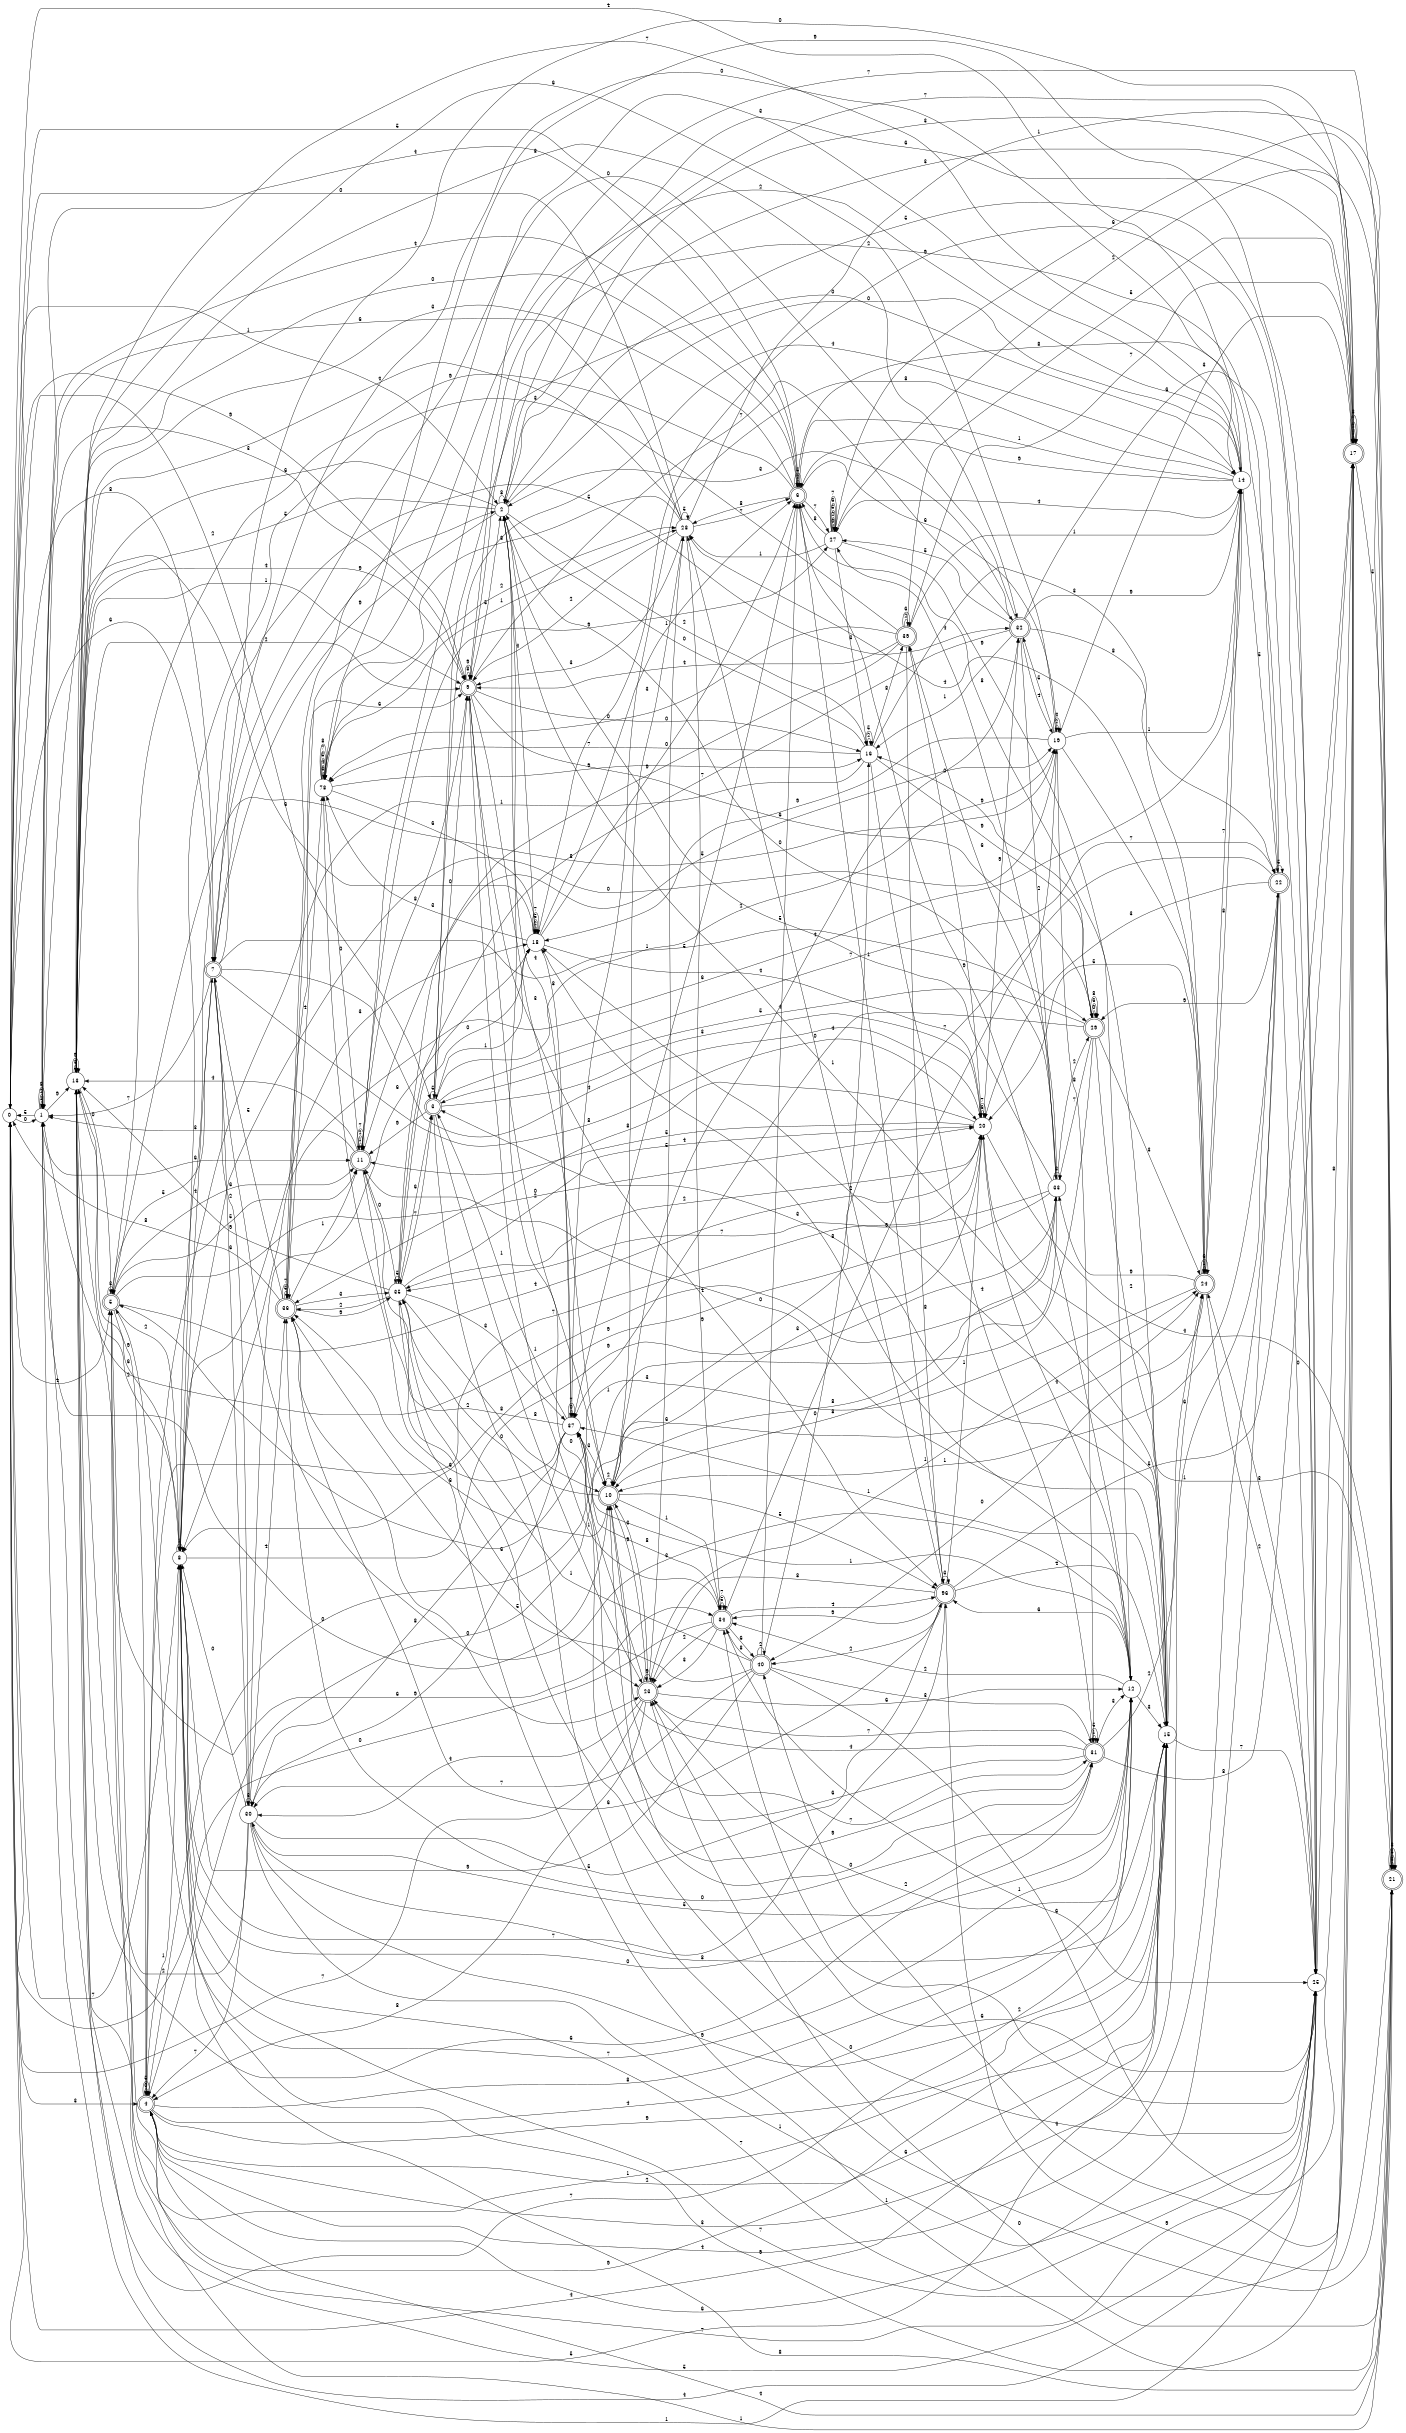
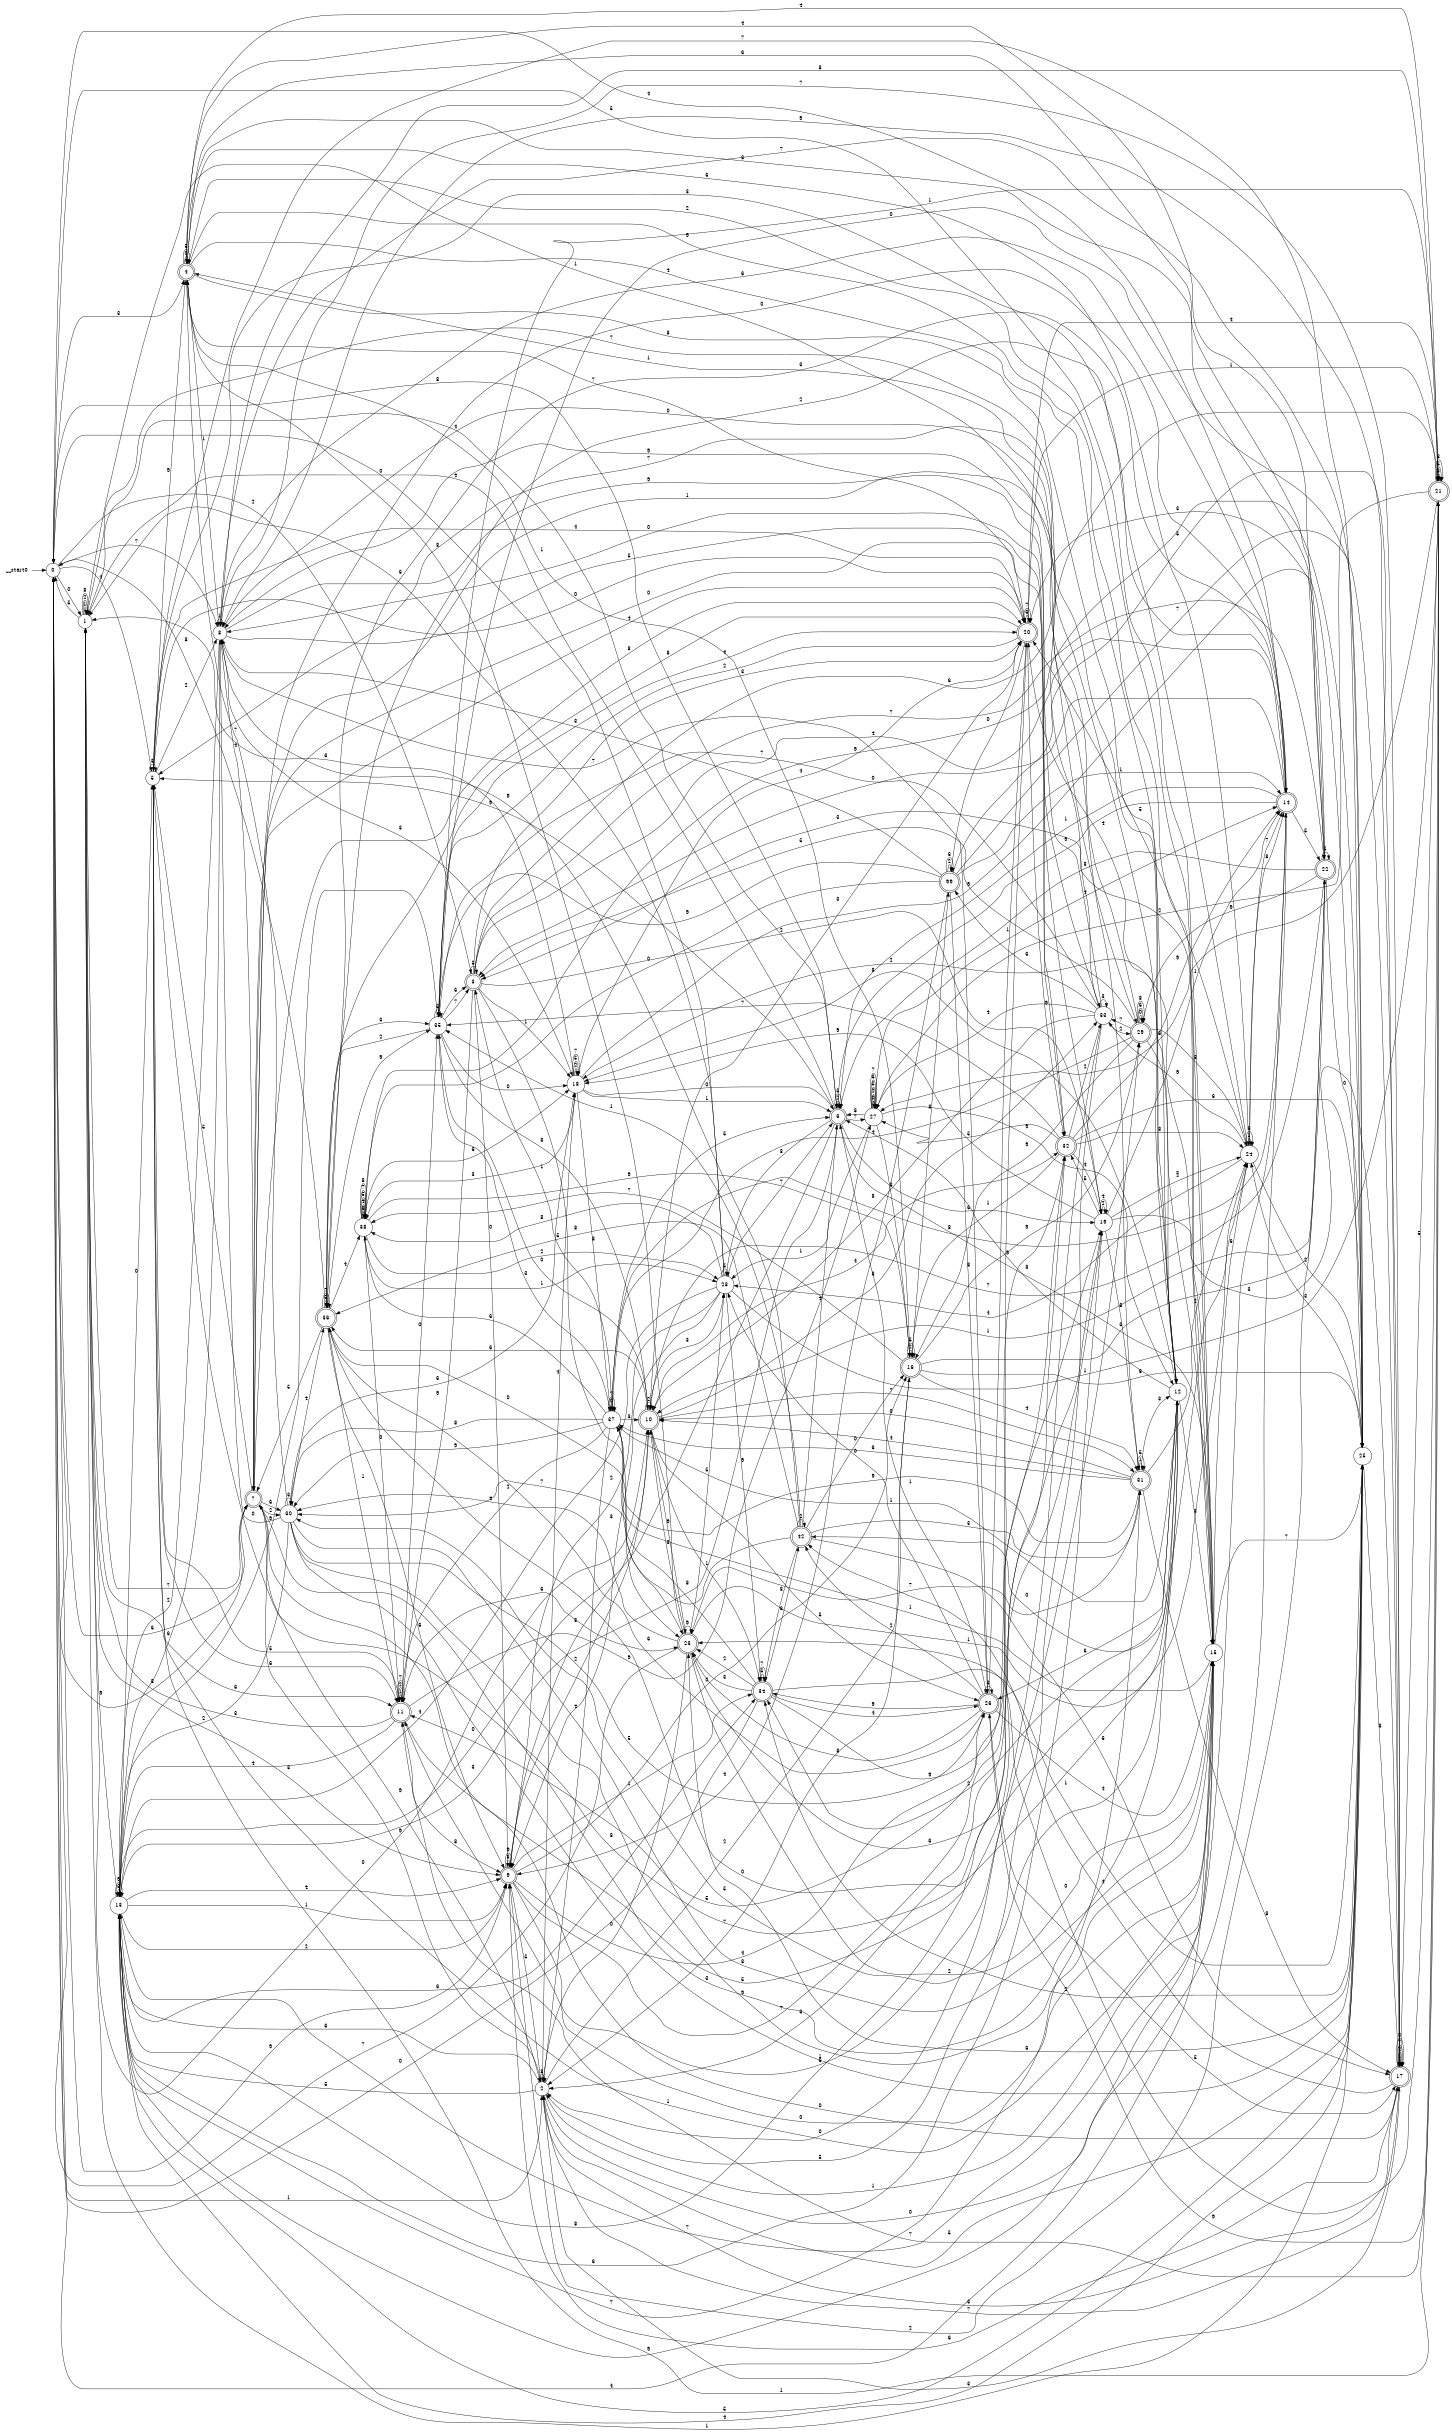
(398, 126) -> (438, 380)
(1242, 480) -> (1287, 803)
none -> (17, 570)
(906, 637) -> (950, 882)
(685, 639) -> (725, 1922)
(869, 754) -> (911, 1368)
(323, 788) -> (363, 1227)
(982, 1126) -> (1027, 633)
(502, 1178) -> (630, 1788)
(1204, 1284) -> (1249, 1154)
(111, 1302) -> (153, 778)
none -> (1153, 1374)
(945, 1594) -> (988, 1704)
(761, 1665) -> (801, 1537)
(571, 2038) -> (612, 2303)
